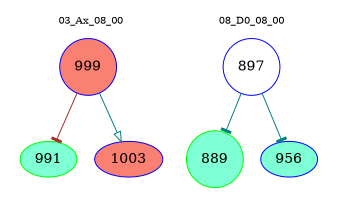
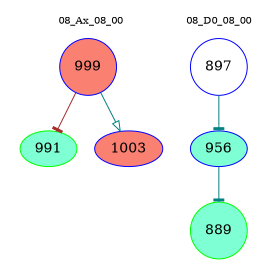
(91, 21) -> (91, 21)
(234, 111) -> (219, 182)
